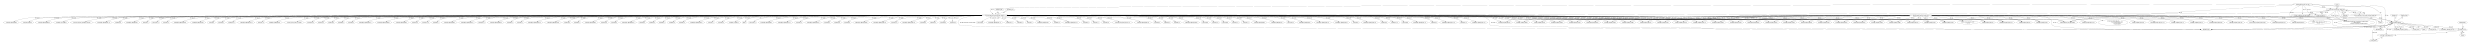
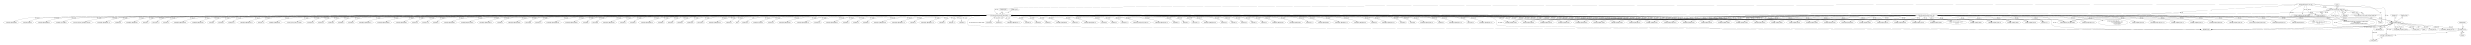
(1796, 16) -> (1990, 16)
